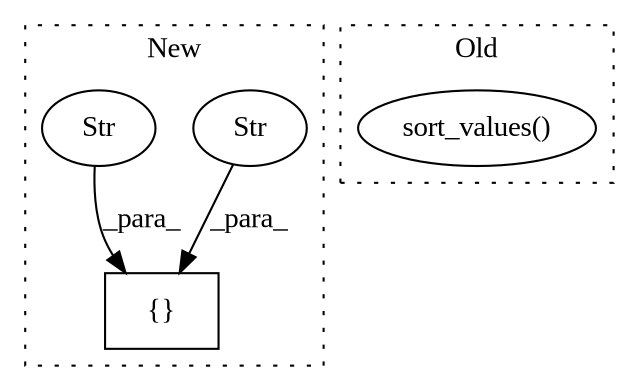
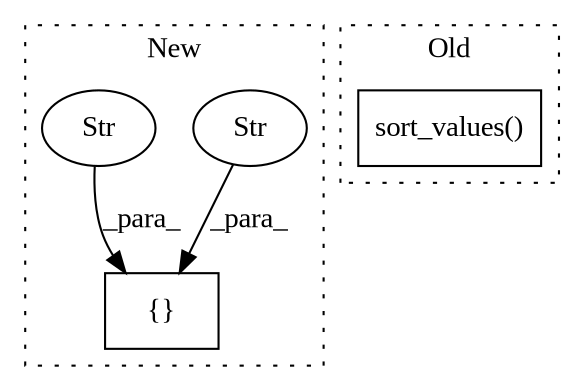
(477, 128) -> (450, 128)
